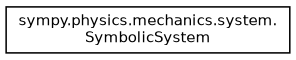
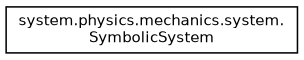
(148, 30) -> (152, 30)
